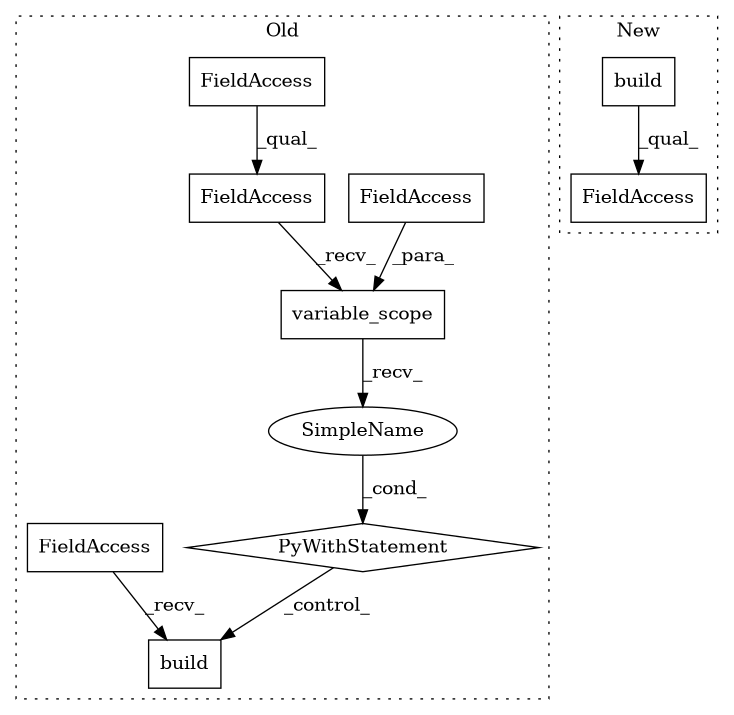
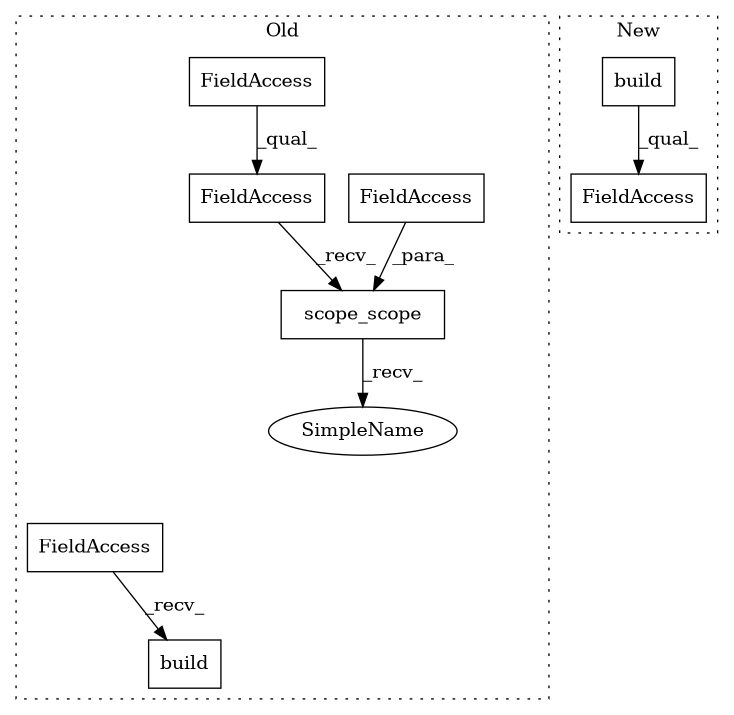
(363, 315) -> (363, 315)
(363, 548) -> none
